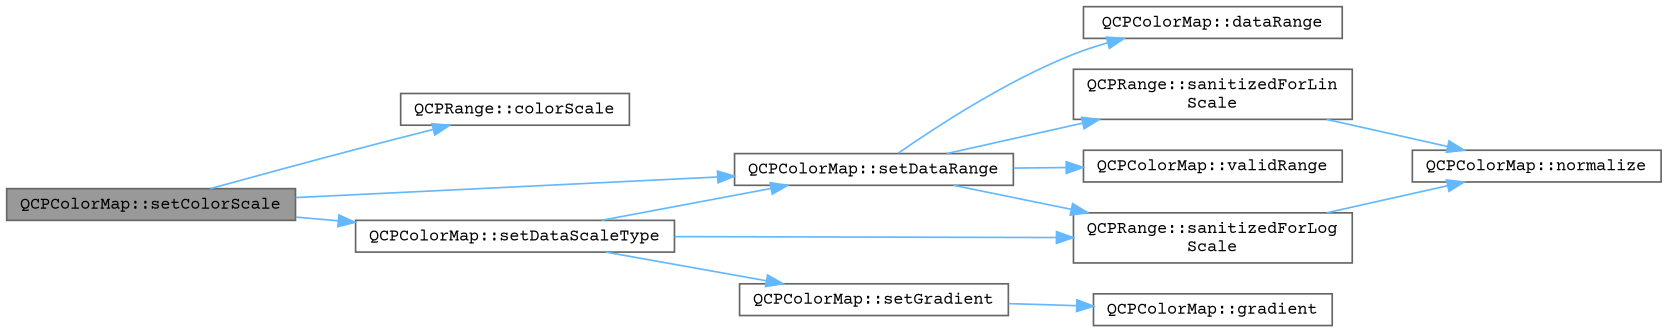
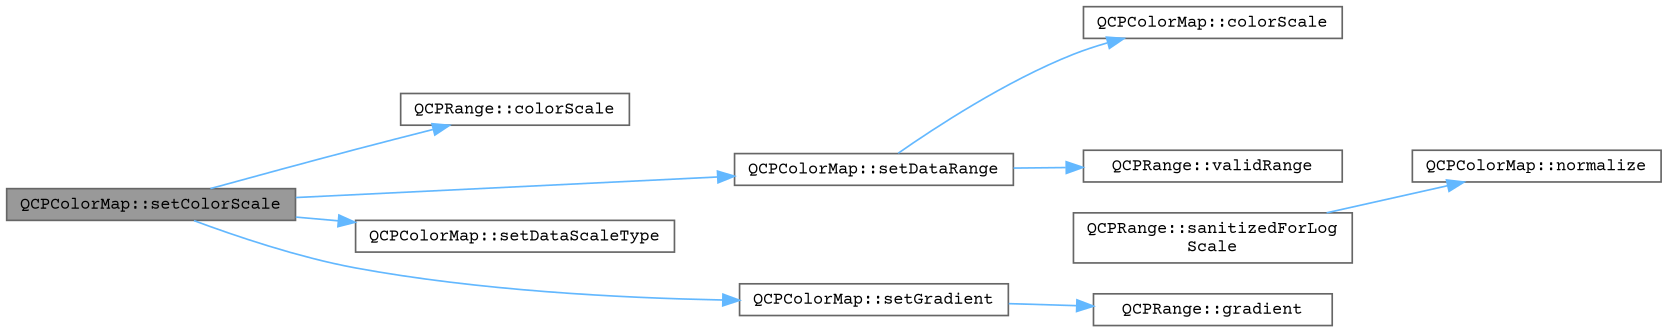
(1213, 23) -> (1213, 23)
(1213, 94) -> none
(1213, 166) -> (1213, 166)
(1012, 197) -> none
(686, 204) -> none
(865, 237) -> none
(686, 266) -> (455, 283)
(1213, 310) -> (1213, 310)
